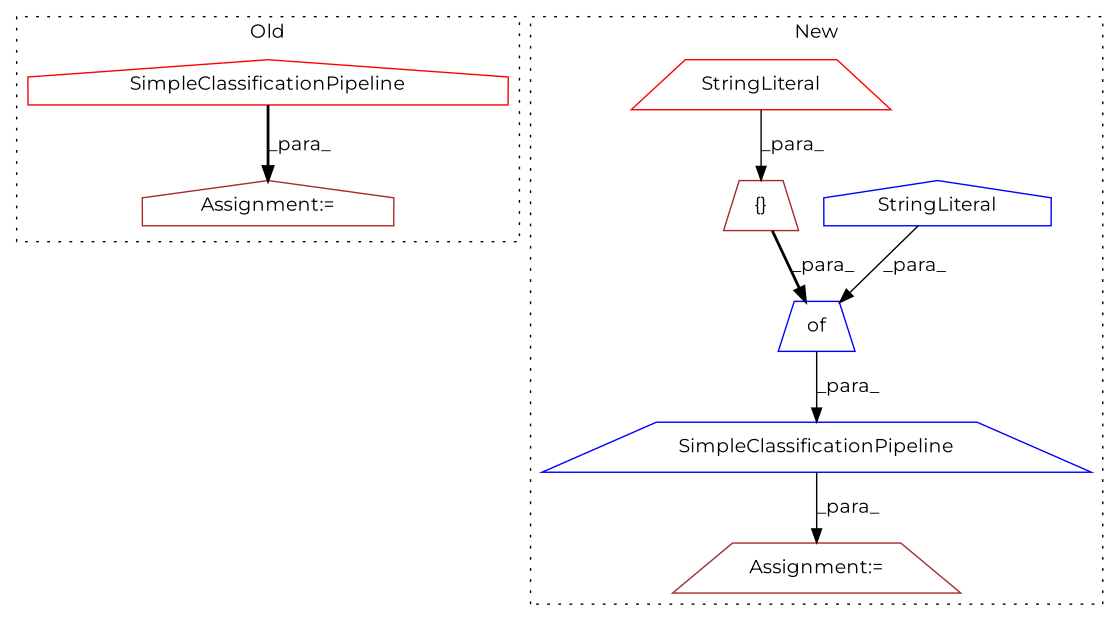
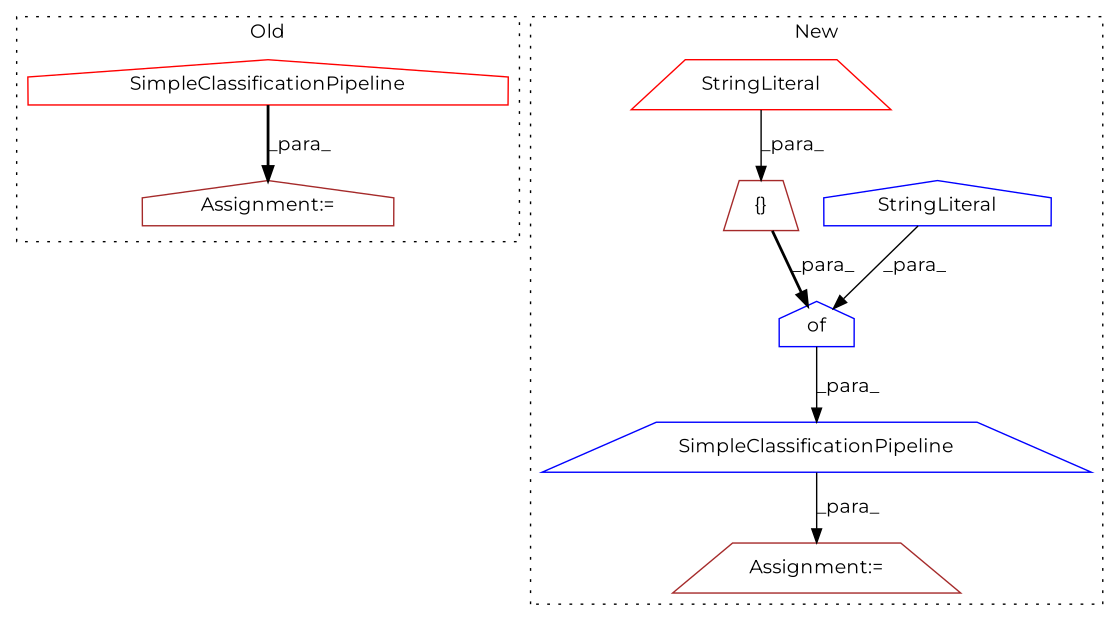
(817, 326) -> (817, 326)
